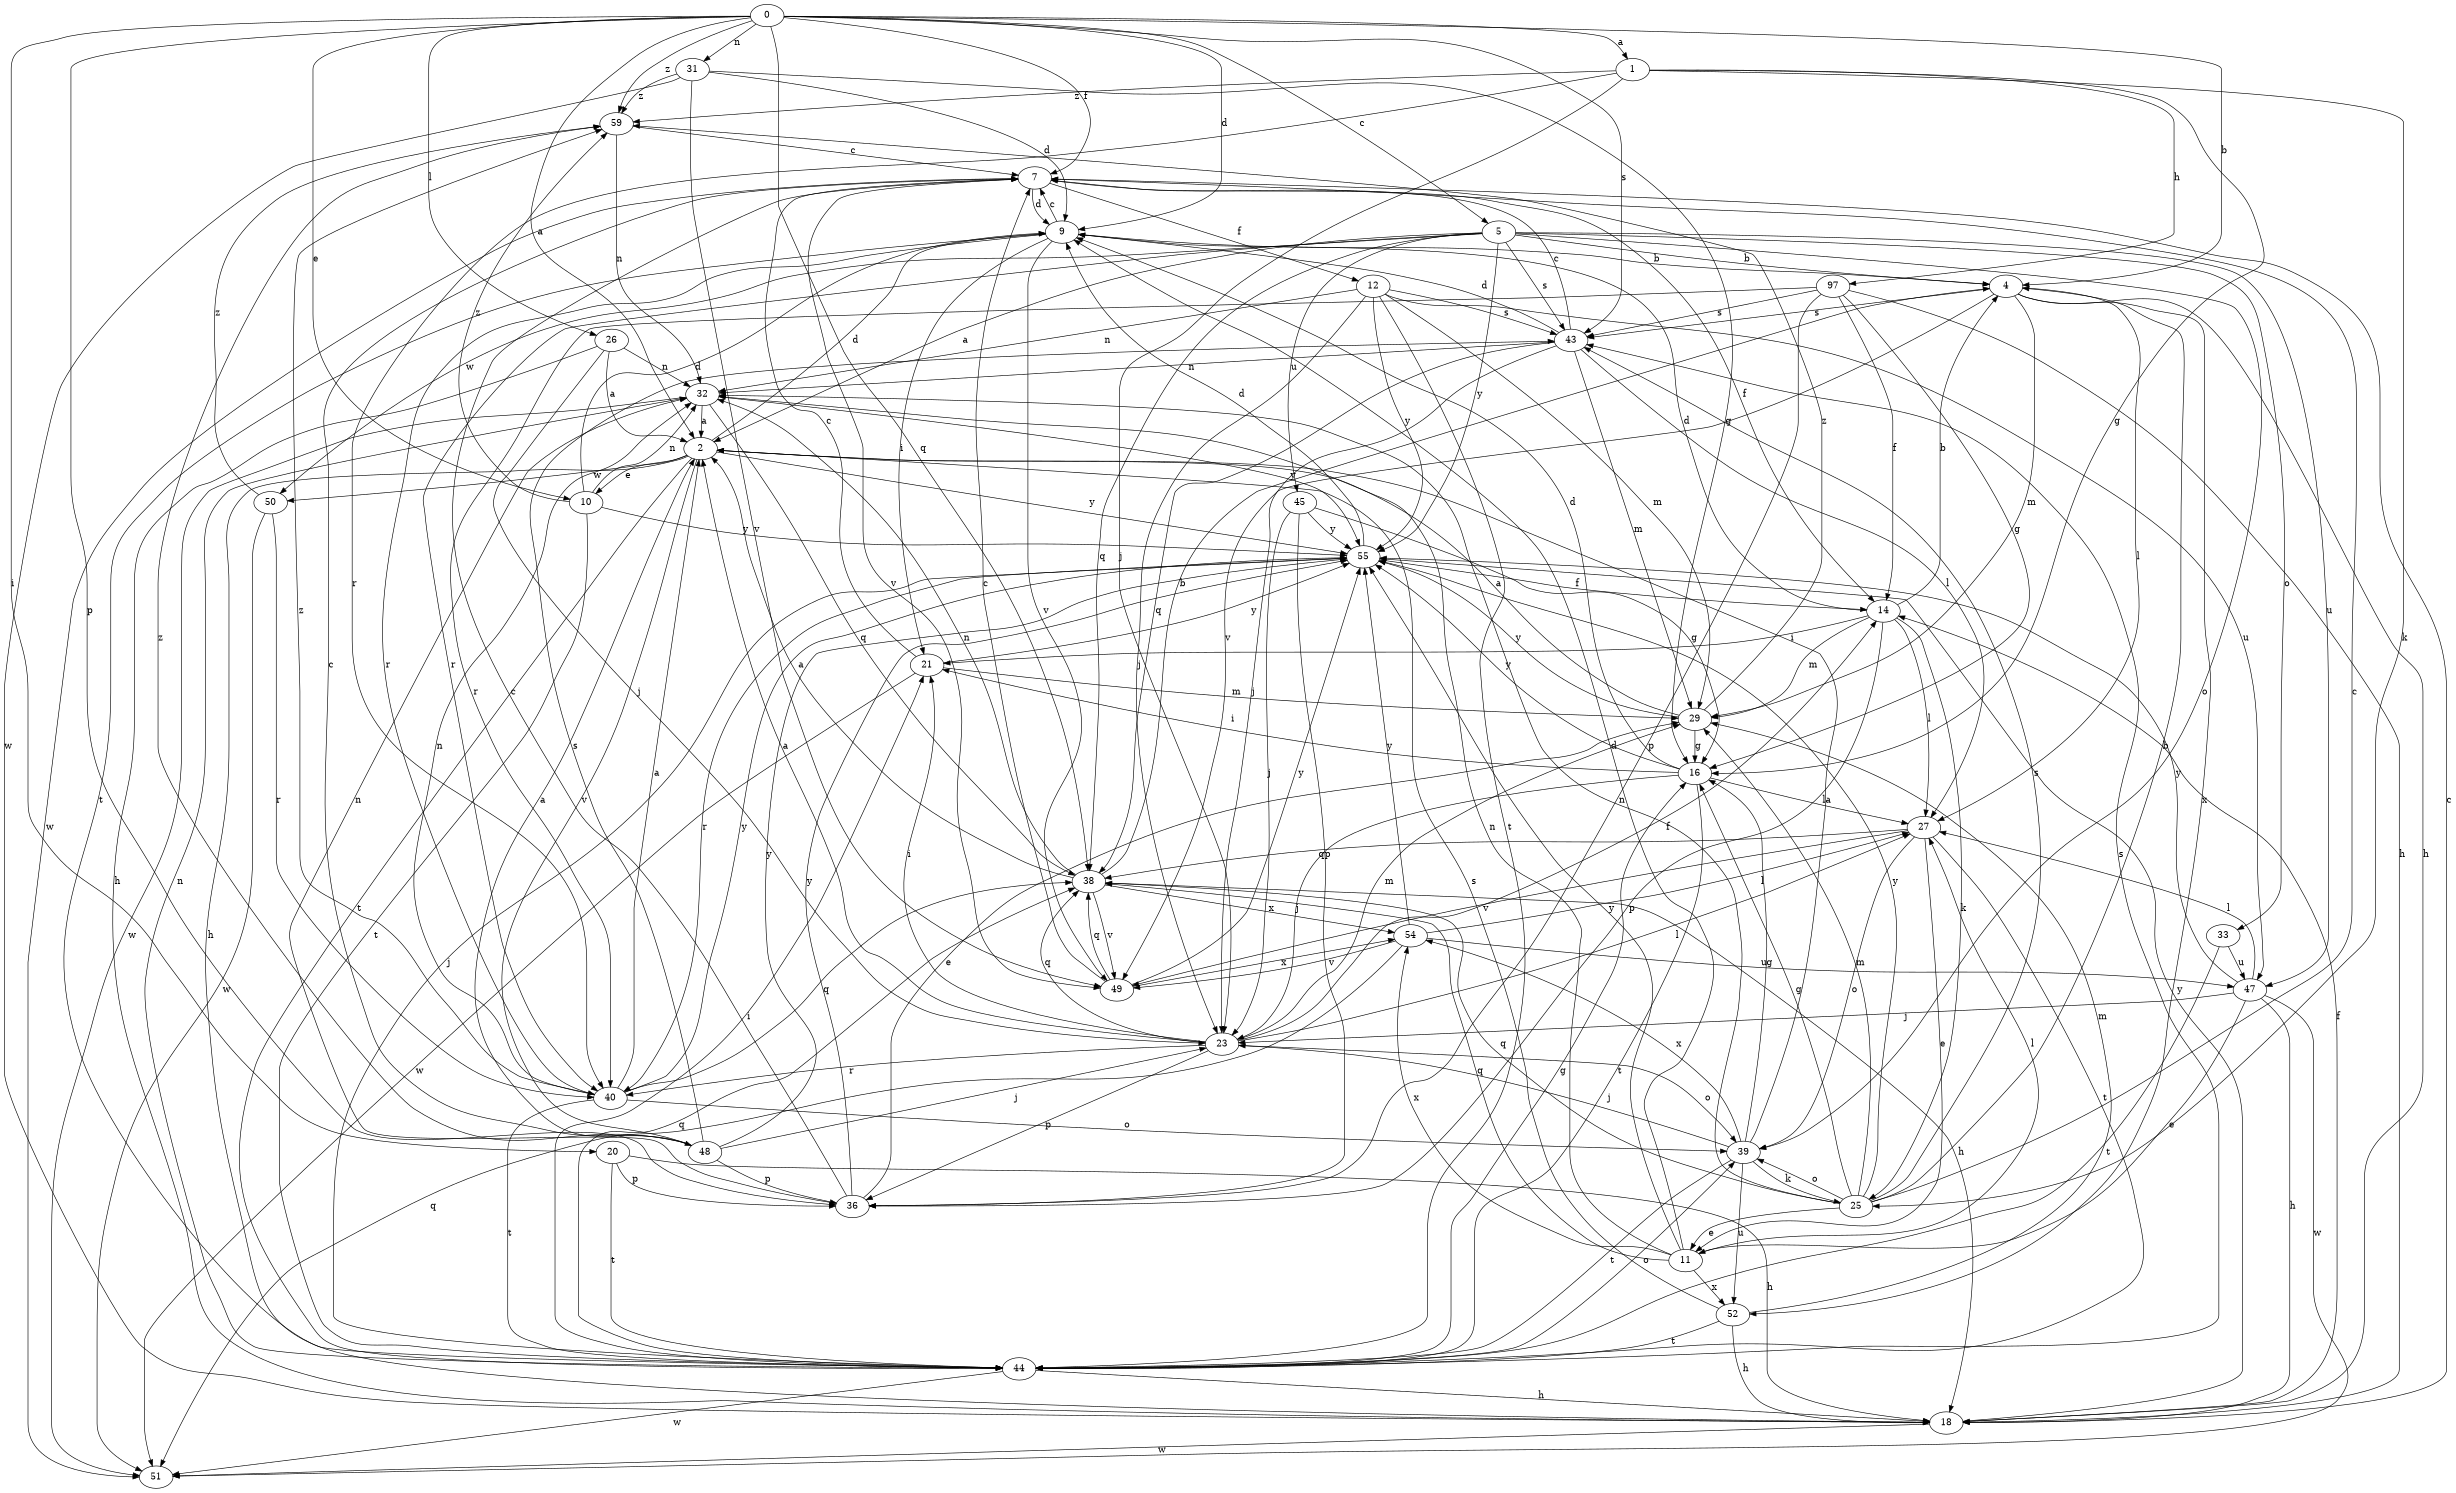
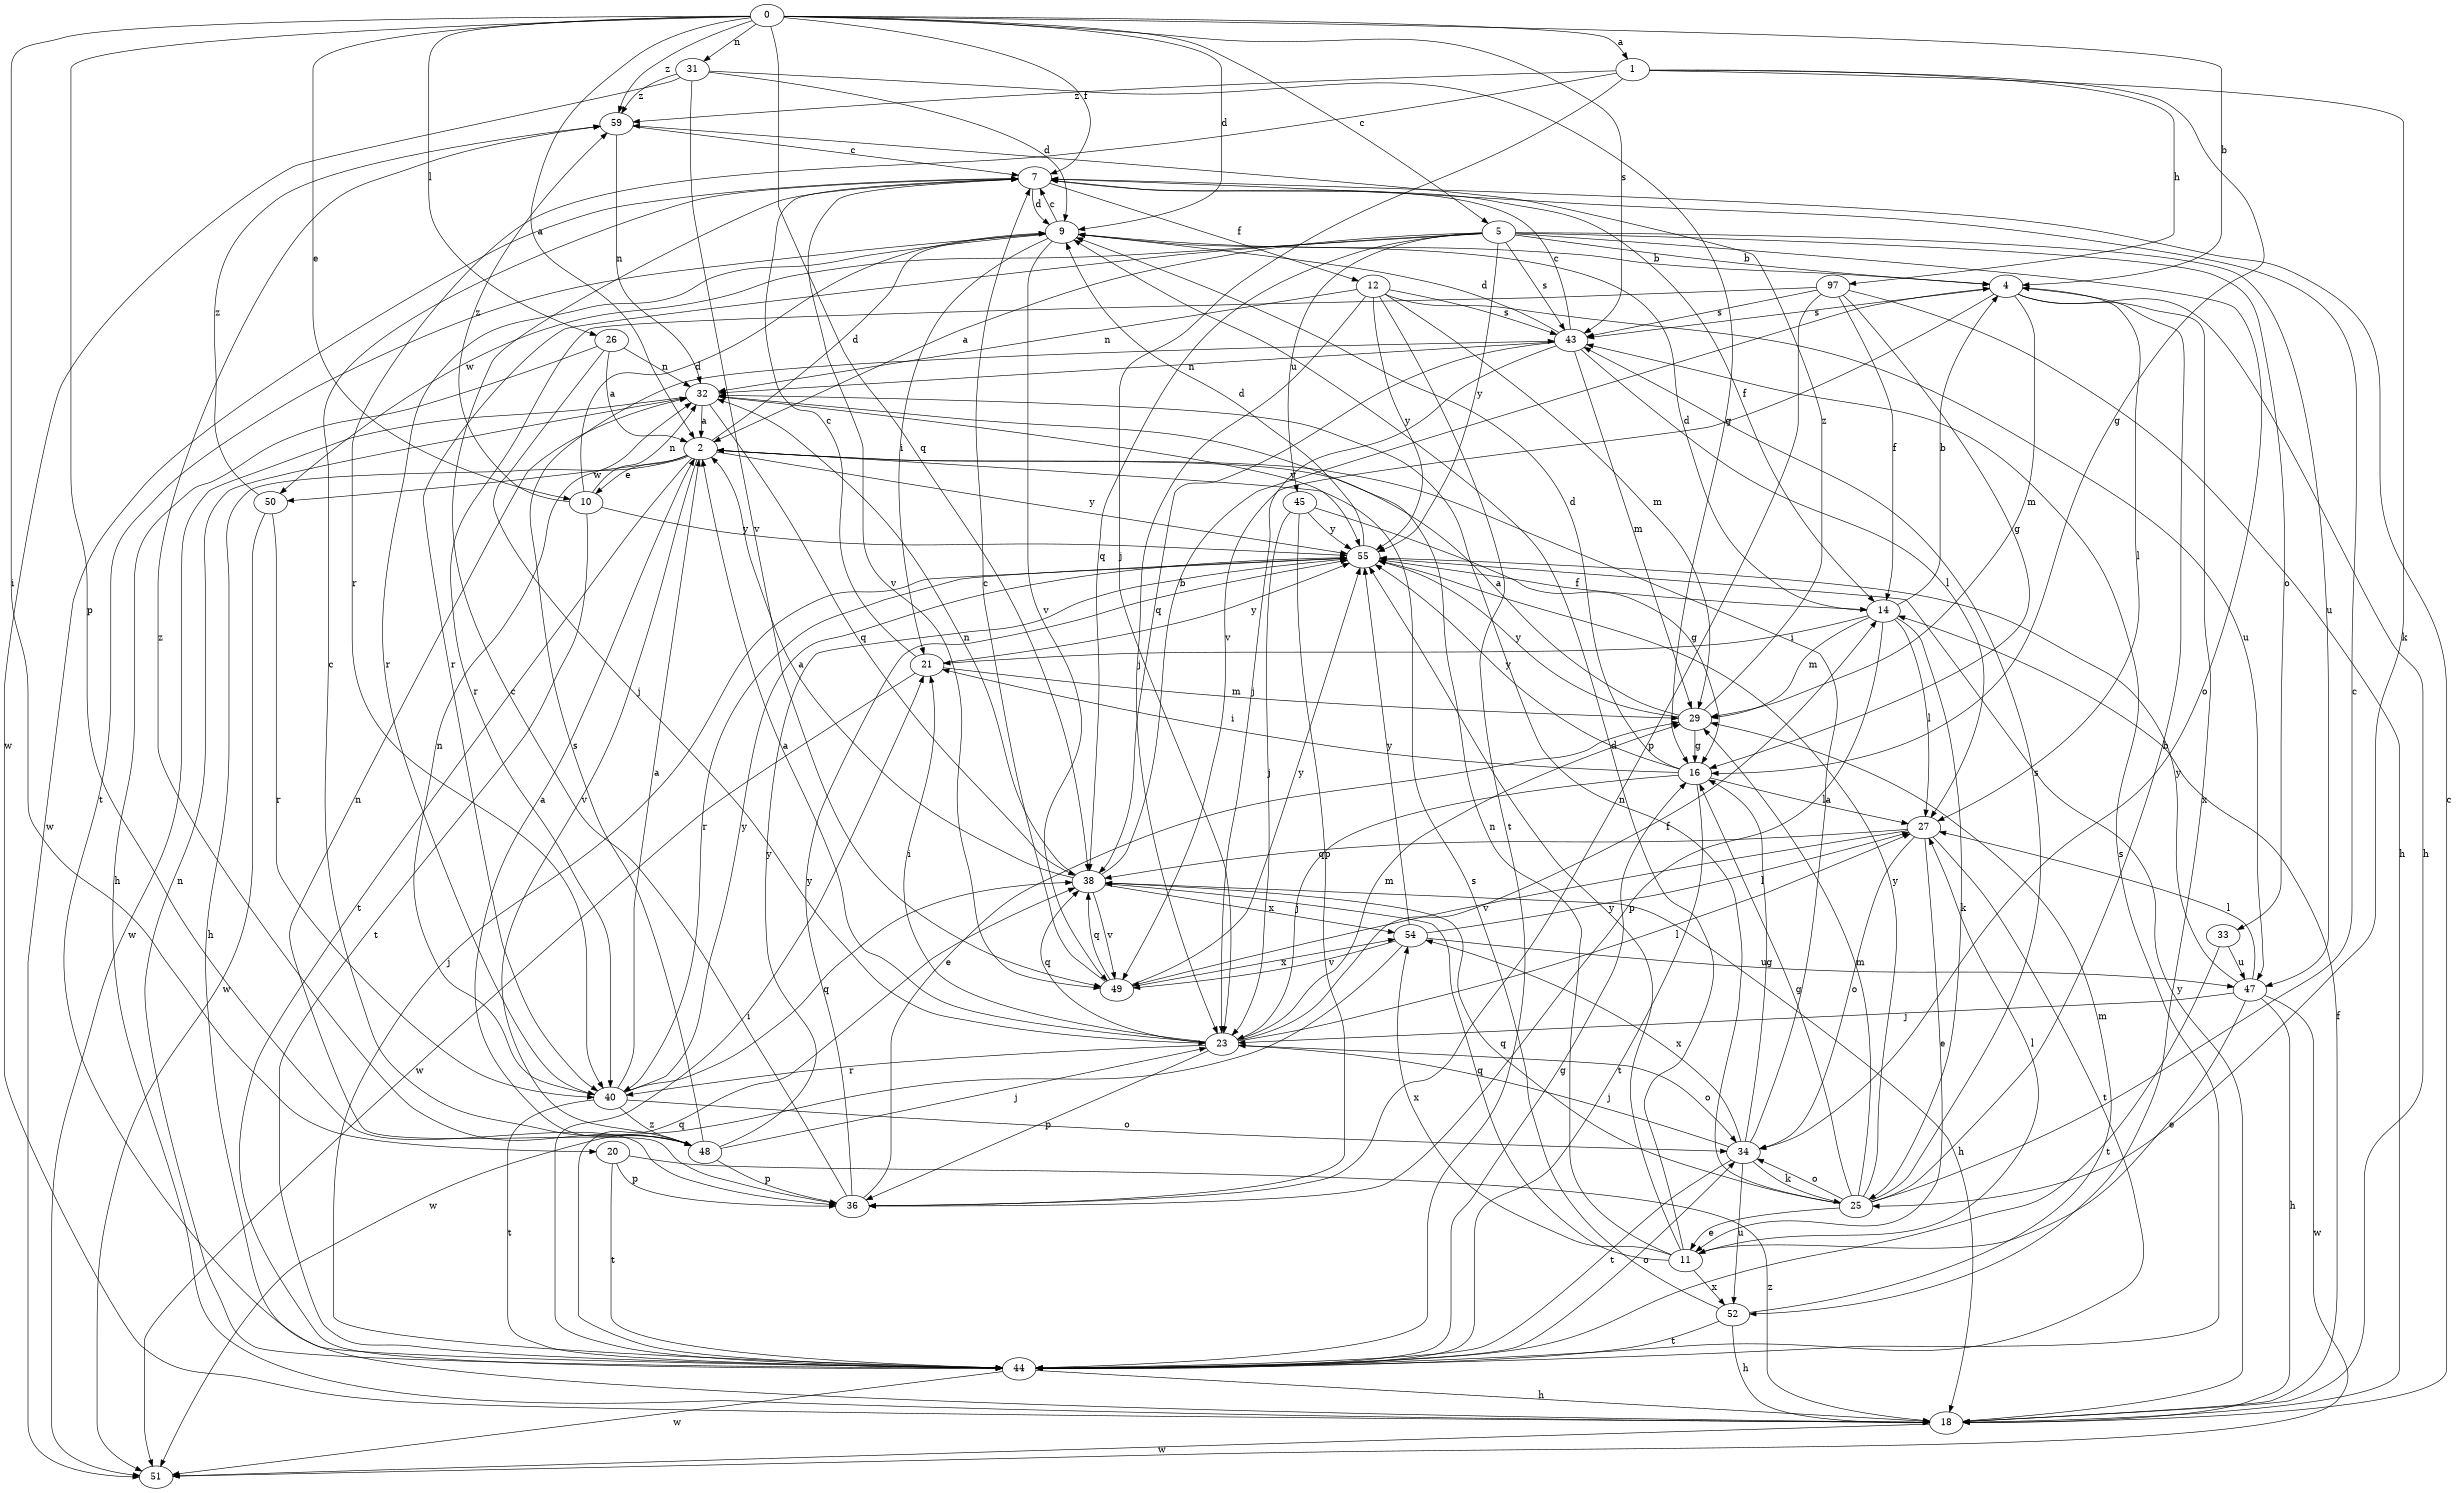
(297, 592) -> (645, 1127)
(1743, 1152) -> (1743, 1152)
(433, 1206) -> (433, 1206)
(1770, 1288) -> (1770, 1288)
